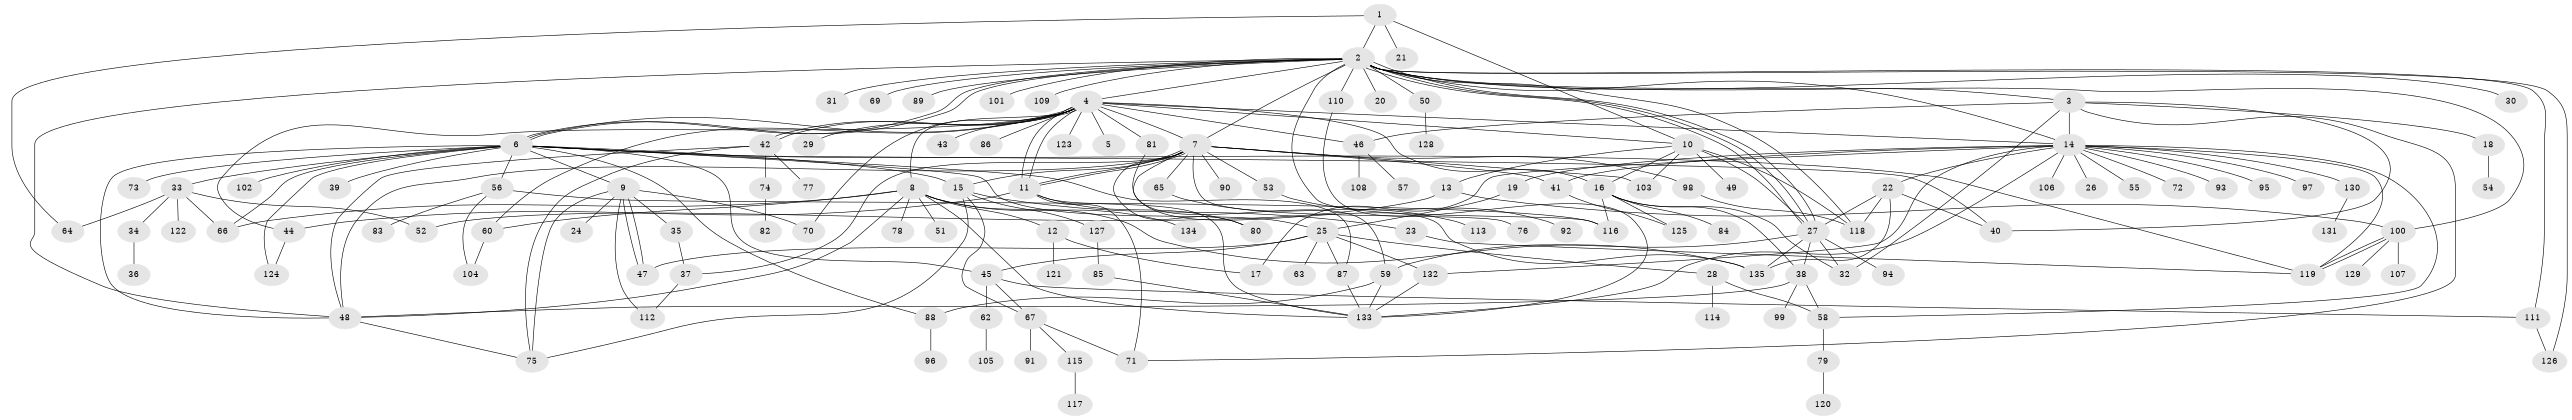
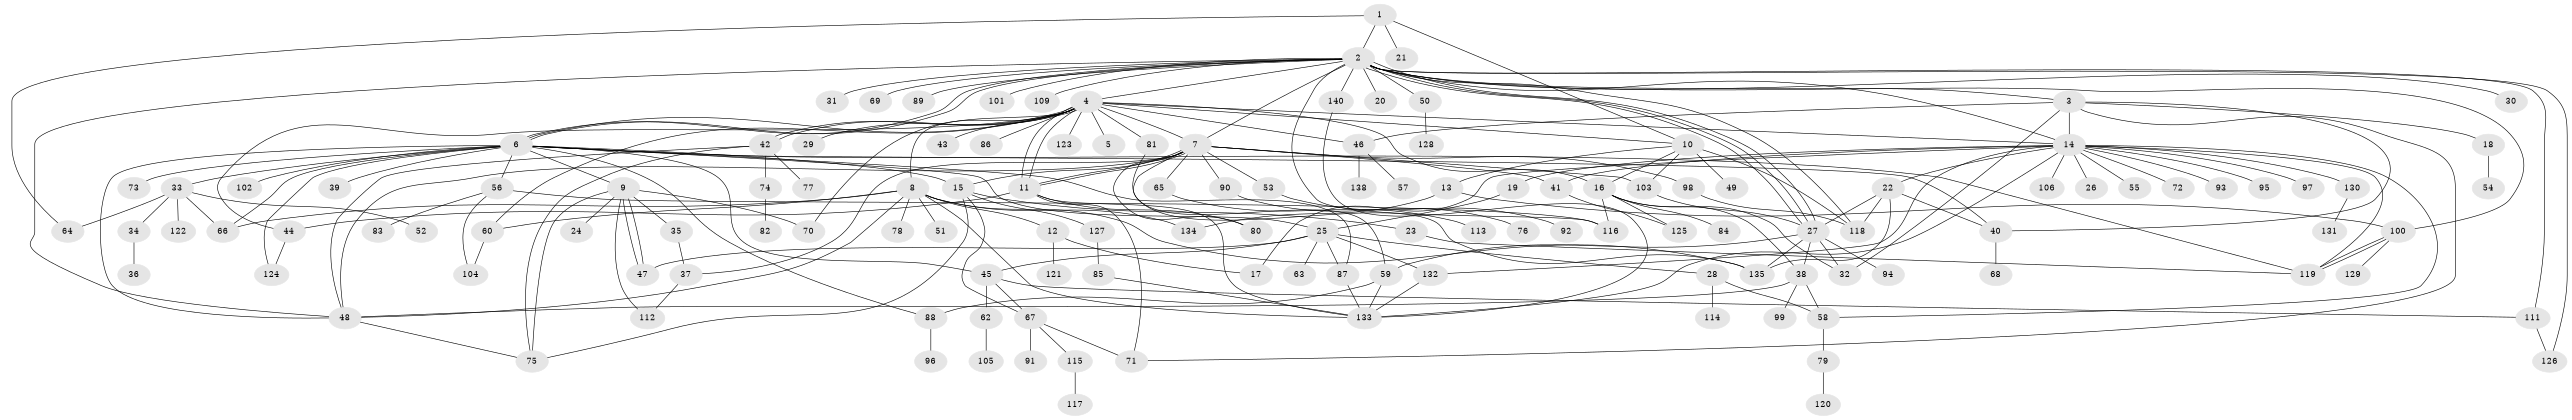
(1336, 102) -> (1336, 102)
(1757, 180) -> (1729, 210)
(1359, 188) -> (1359, 188)
(1334, 215) -> (1374, 210)
(911, 218) -> (1320, 214)
none -> (1996, 275)
(2398, 275) -> none
